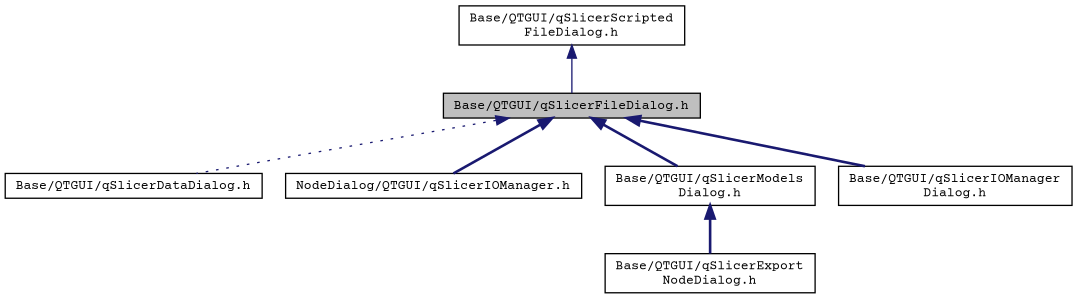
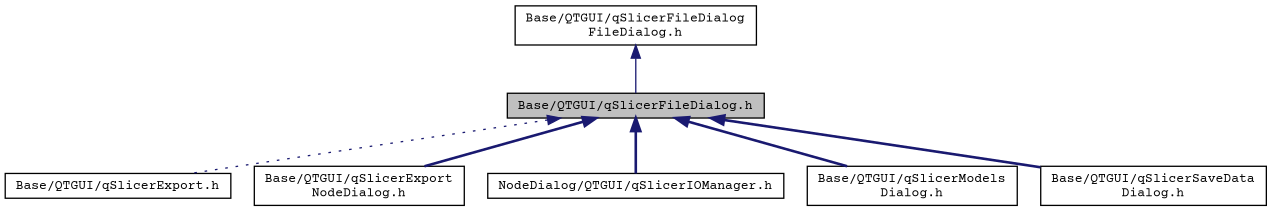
(572, 25) -> (636, 25)
(134, 186) -> (118, 186)
(955, 186) -> (1154, 186)
(710, 236) -> (504, 144)
